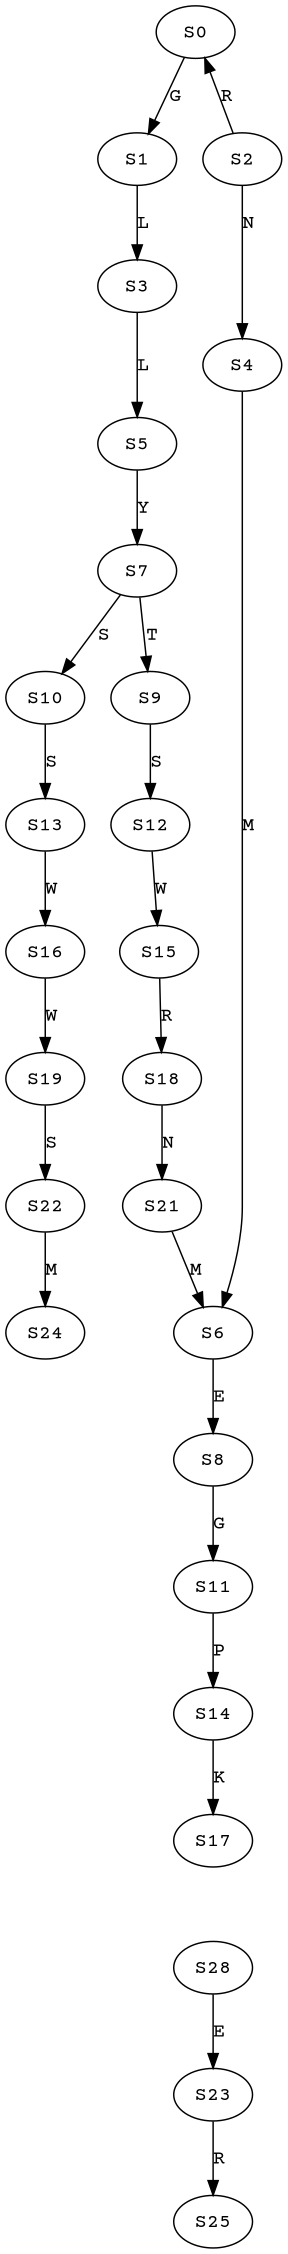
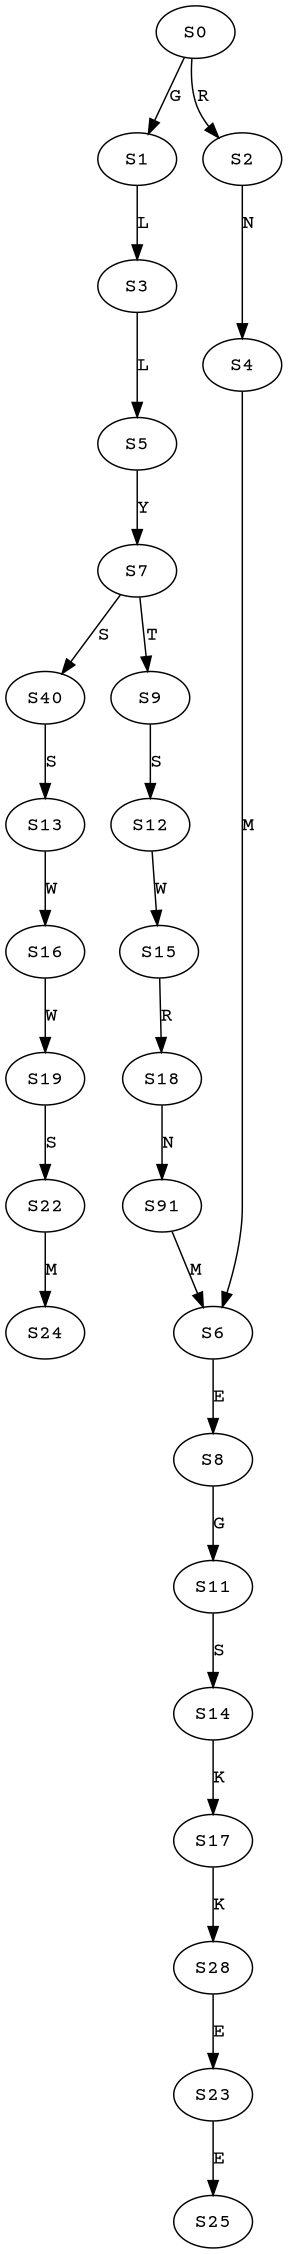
(222, 102) -> (194, 95)
(45, 698) -> (45, 698)
(162, 1206) -> (162, 1206)
(220, 1650) -> (220, 1650)
none -> (213, 1897)
(220, 2158) -> (220, 2158)
